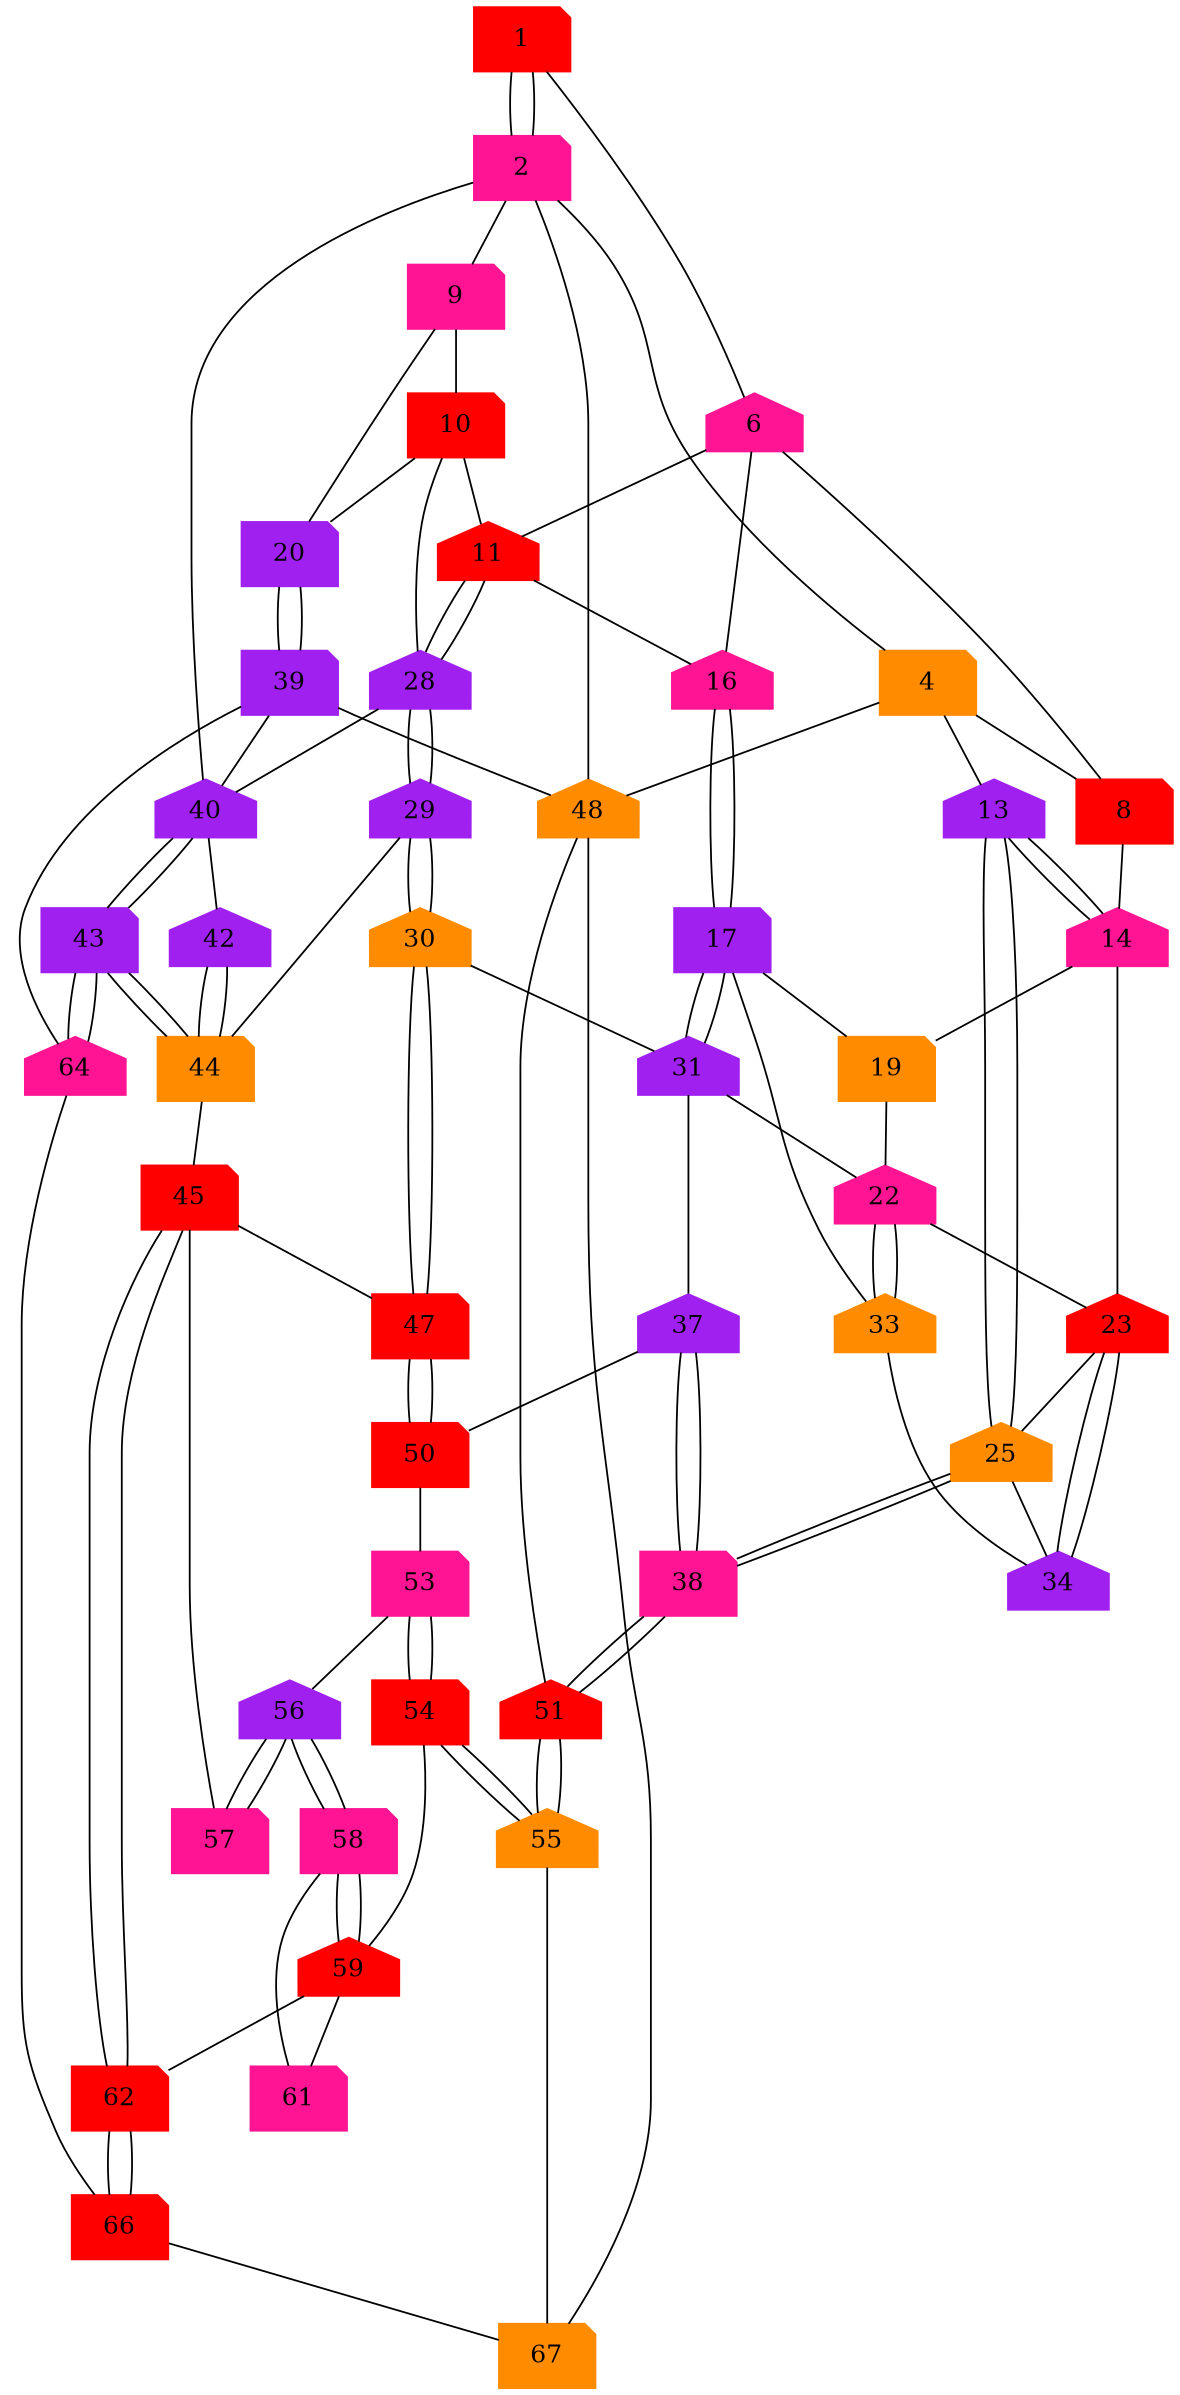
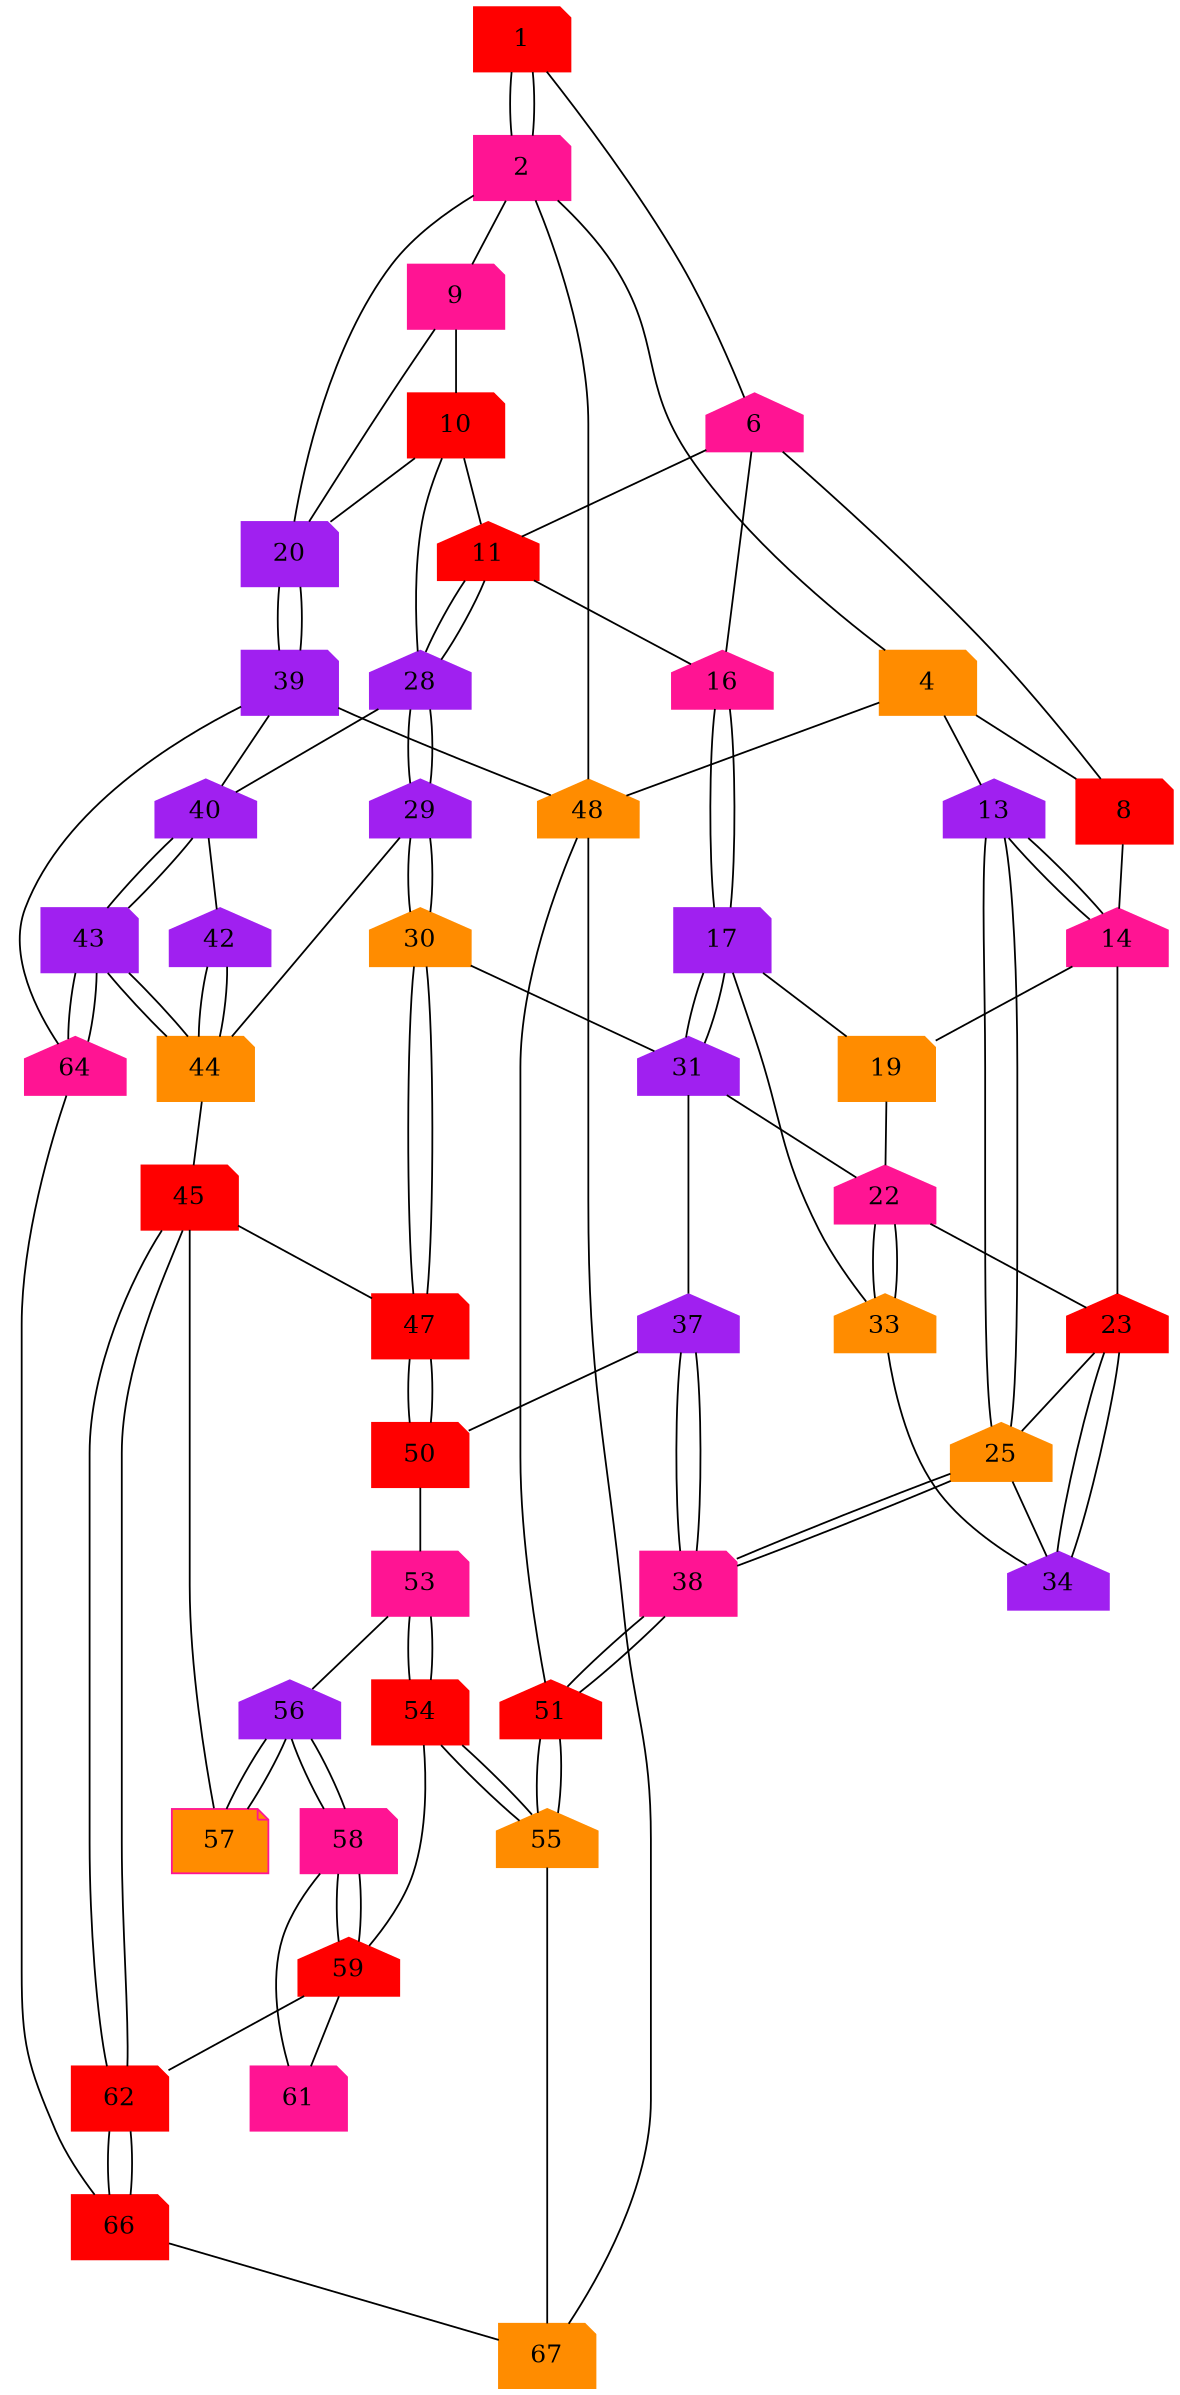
(195, 405) -> (349, 337)
(220, 1841) -> (220, 1841)
